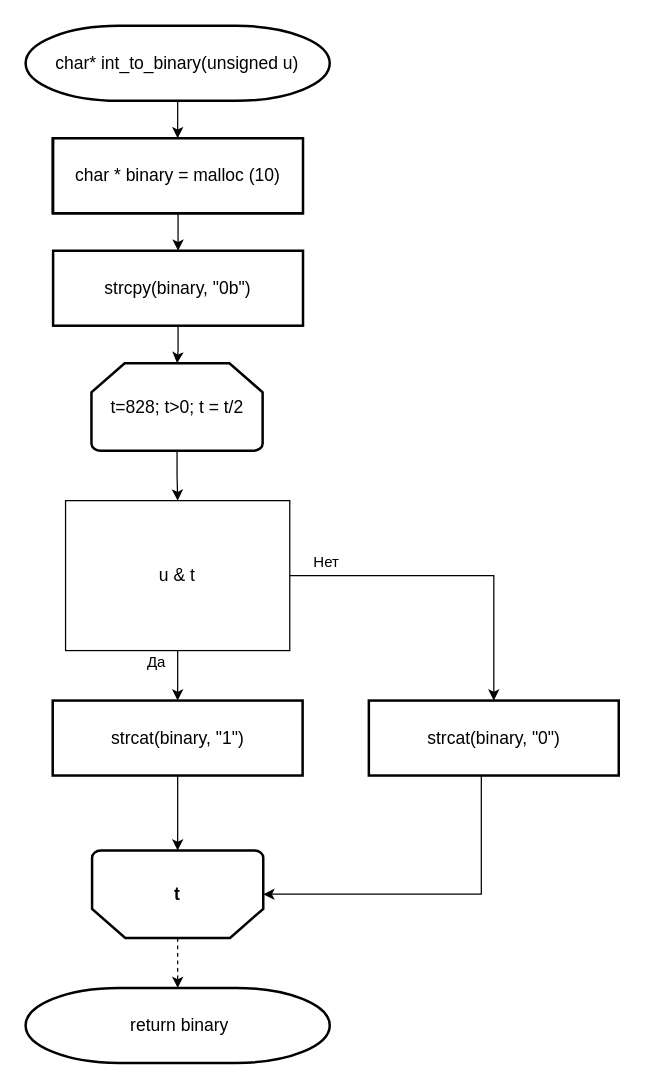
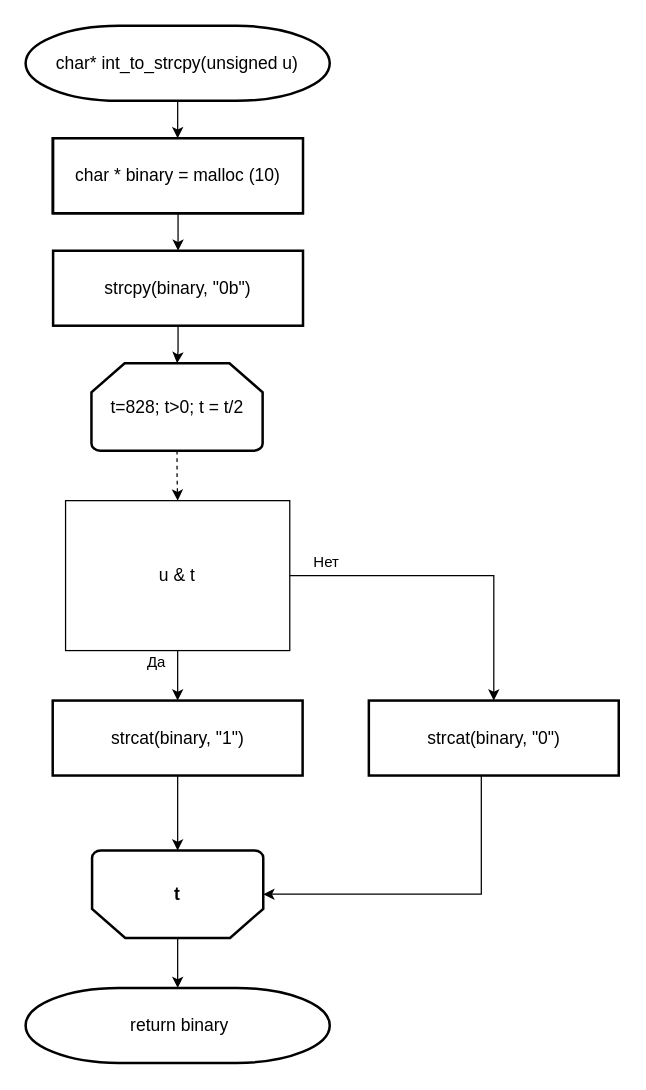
(178, 63) -> (178, 63)
(177, 471) -> (177, 471)
(178, 958) -> (178, 958)
